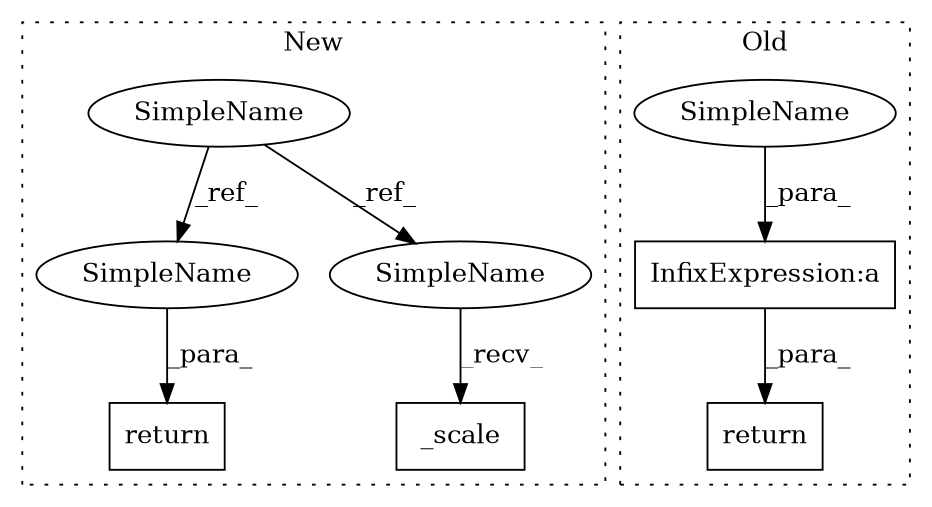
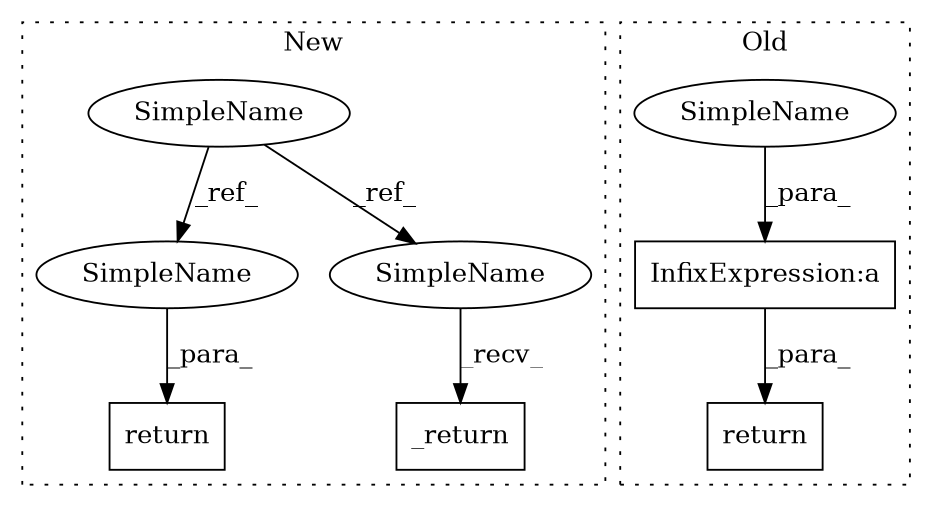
(461, 436) -> (461, 436)
